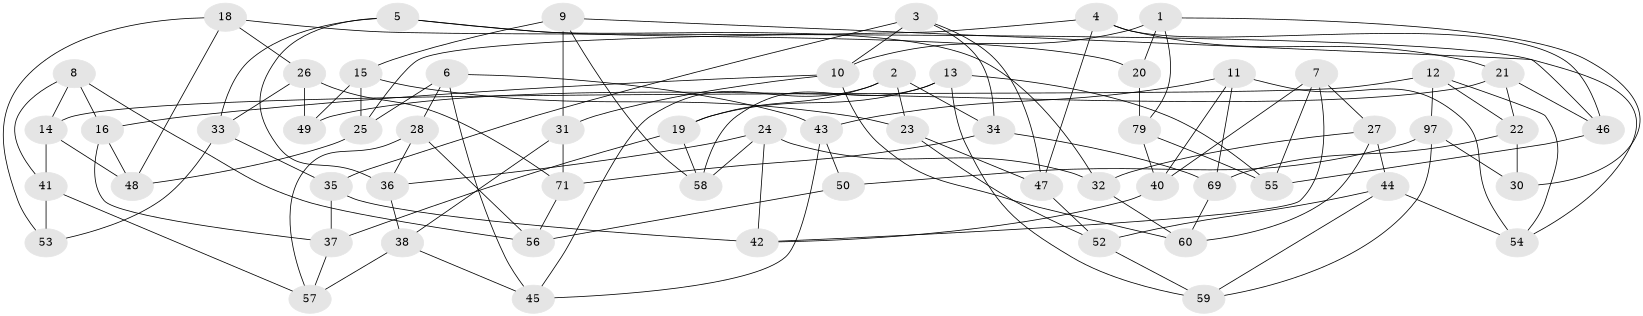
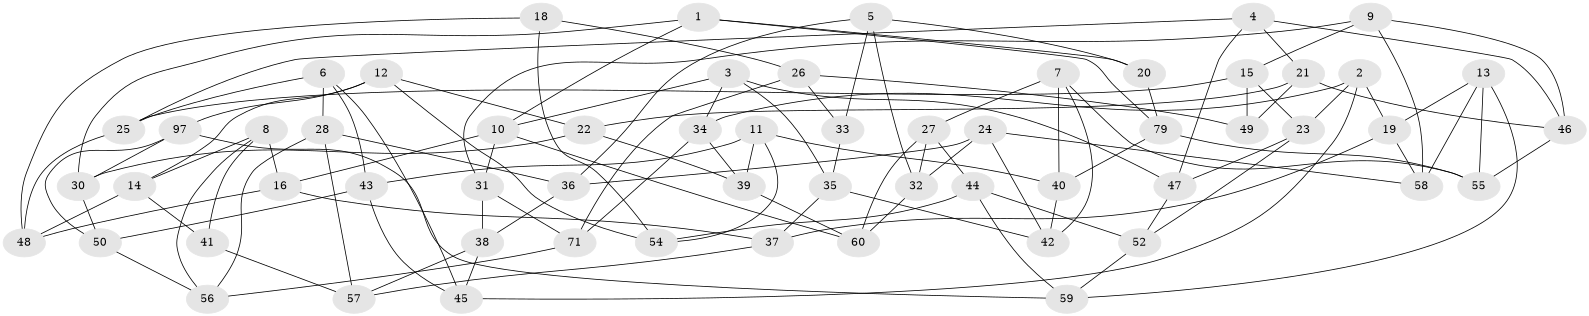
(1215, 186) -> (744, 186)
none -> (90, 215)
(46, 243) -> none
